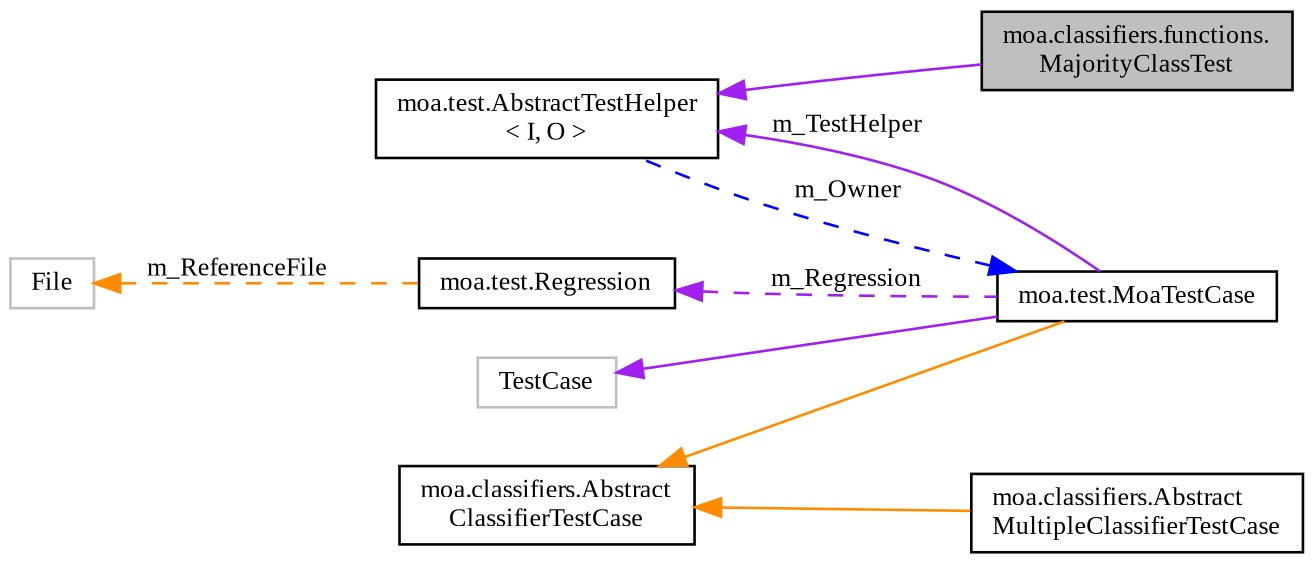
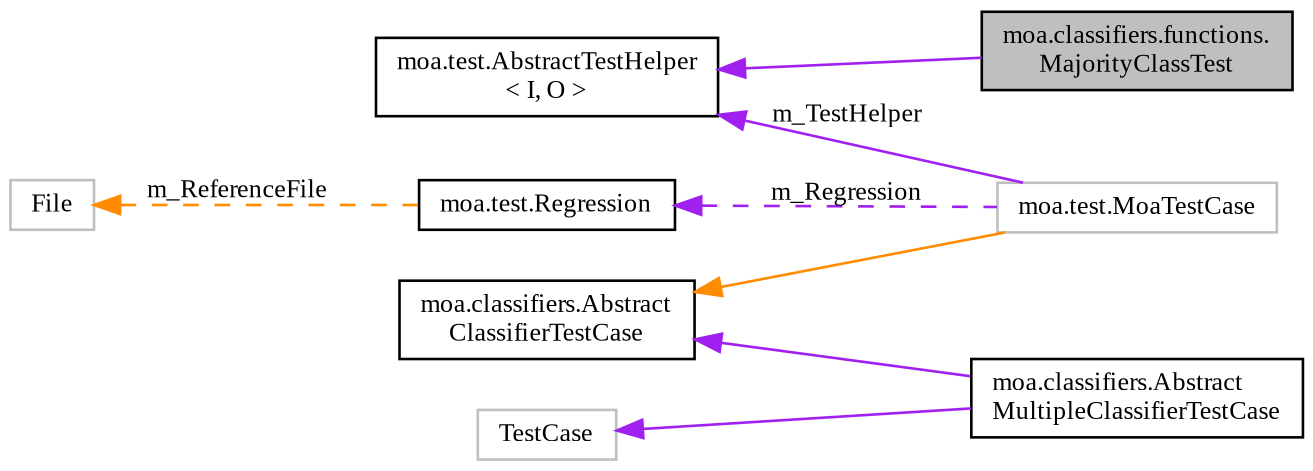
(813, 220) -> none
(1137, 296) -> (1137, 208)
(820, 343) -> (807, 419)
(846, 509) -> (846, 360)
